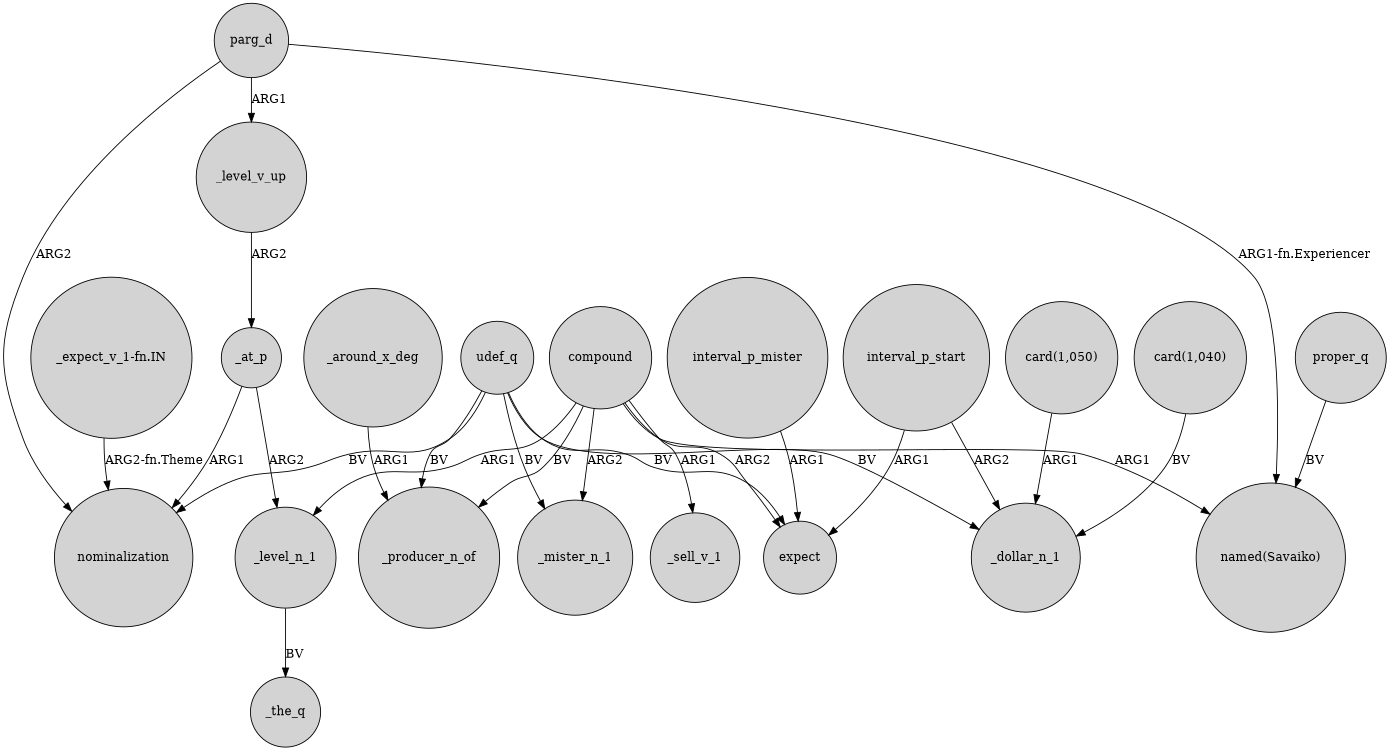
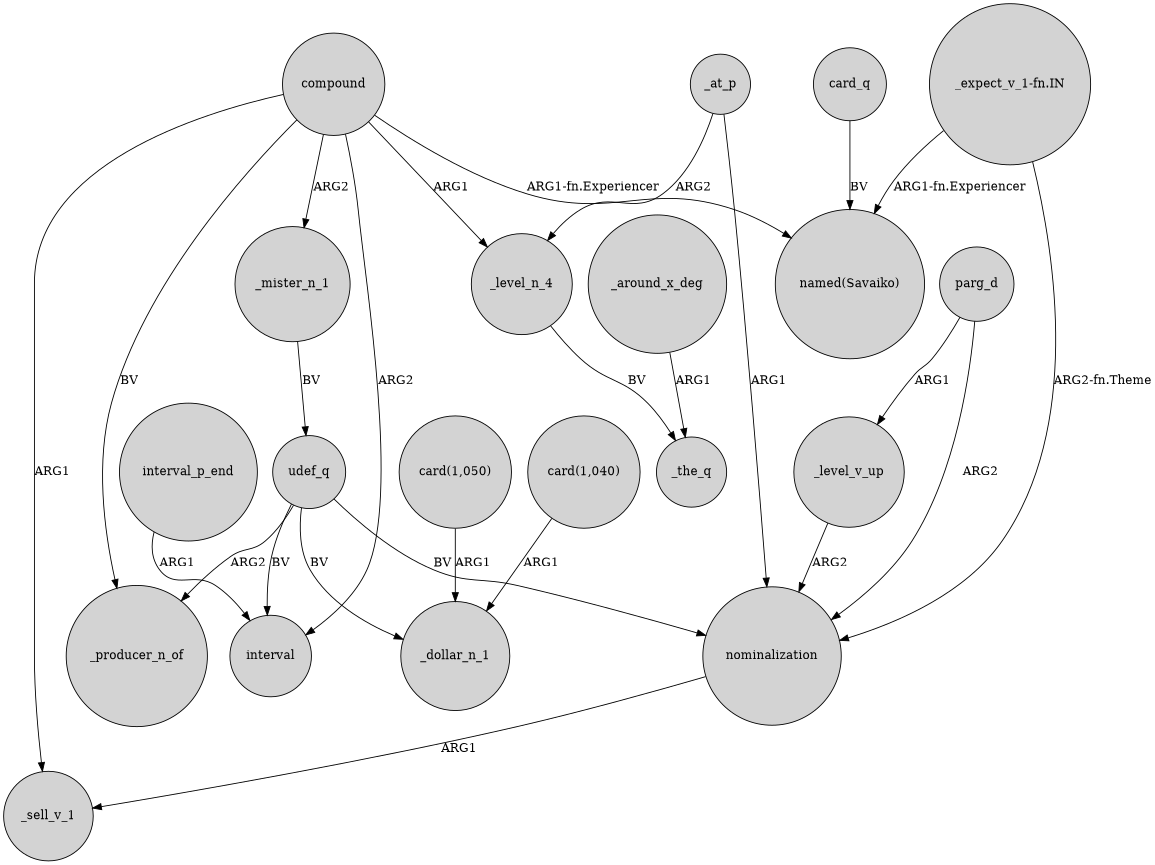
(885, 129) -> (907, 165)
(251, 276) -> (815, 553)
(748, 358) -> (188, 472)
(916, 358) -> none
(1341, 358) -> (850, 84)
(520, 454) -> (301, 384)
(372, 461) -> (677, 391)
(439, 461) -> (248, 563)
(1133, 461) -> (593, 187)
(1181, 461) -> (541, 563)
(286, 558) -> (522, 284)
(800, 558) -> (271, 656)
none -> (405, 751)
